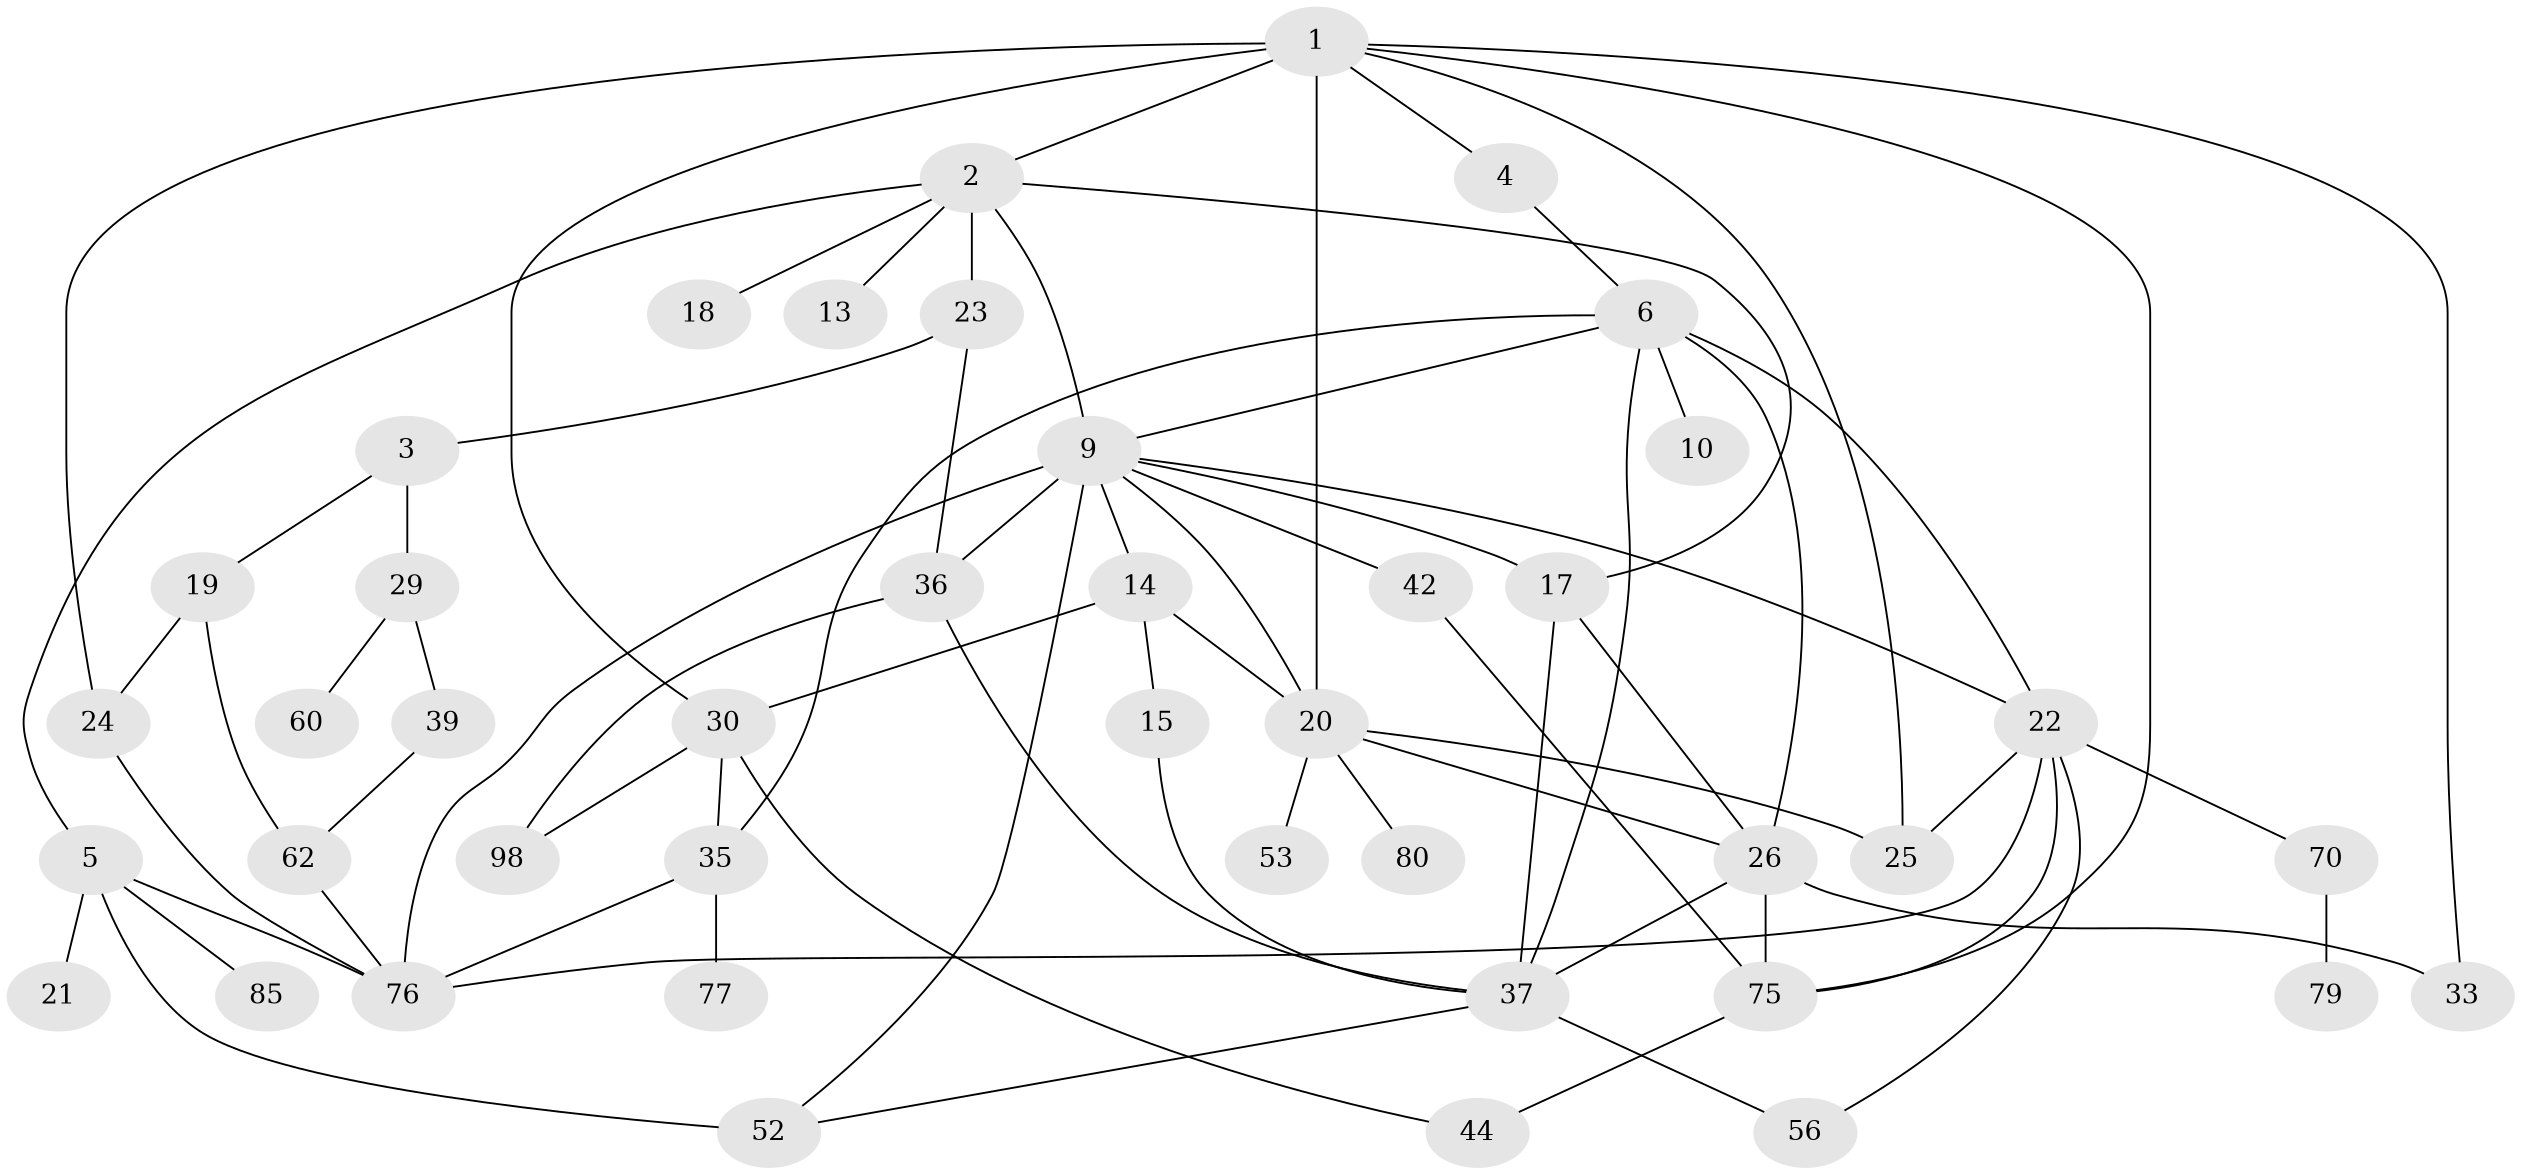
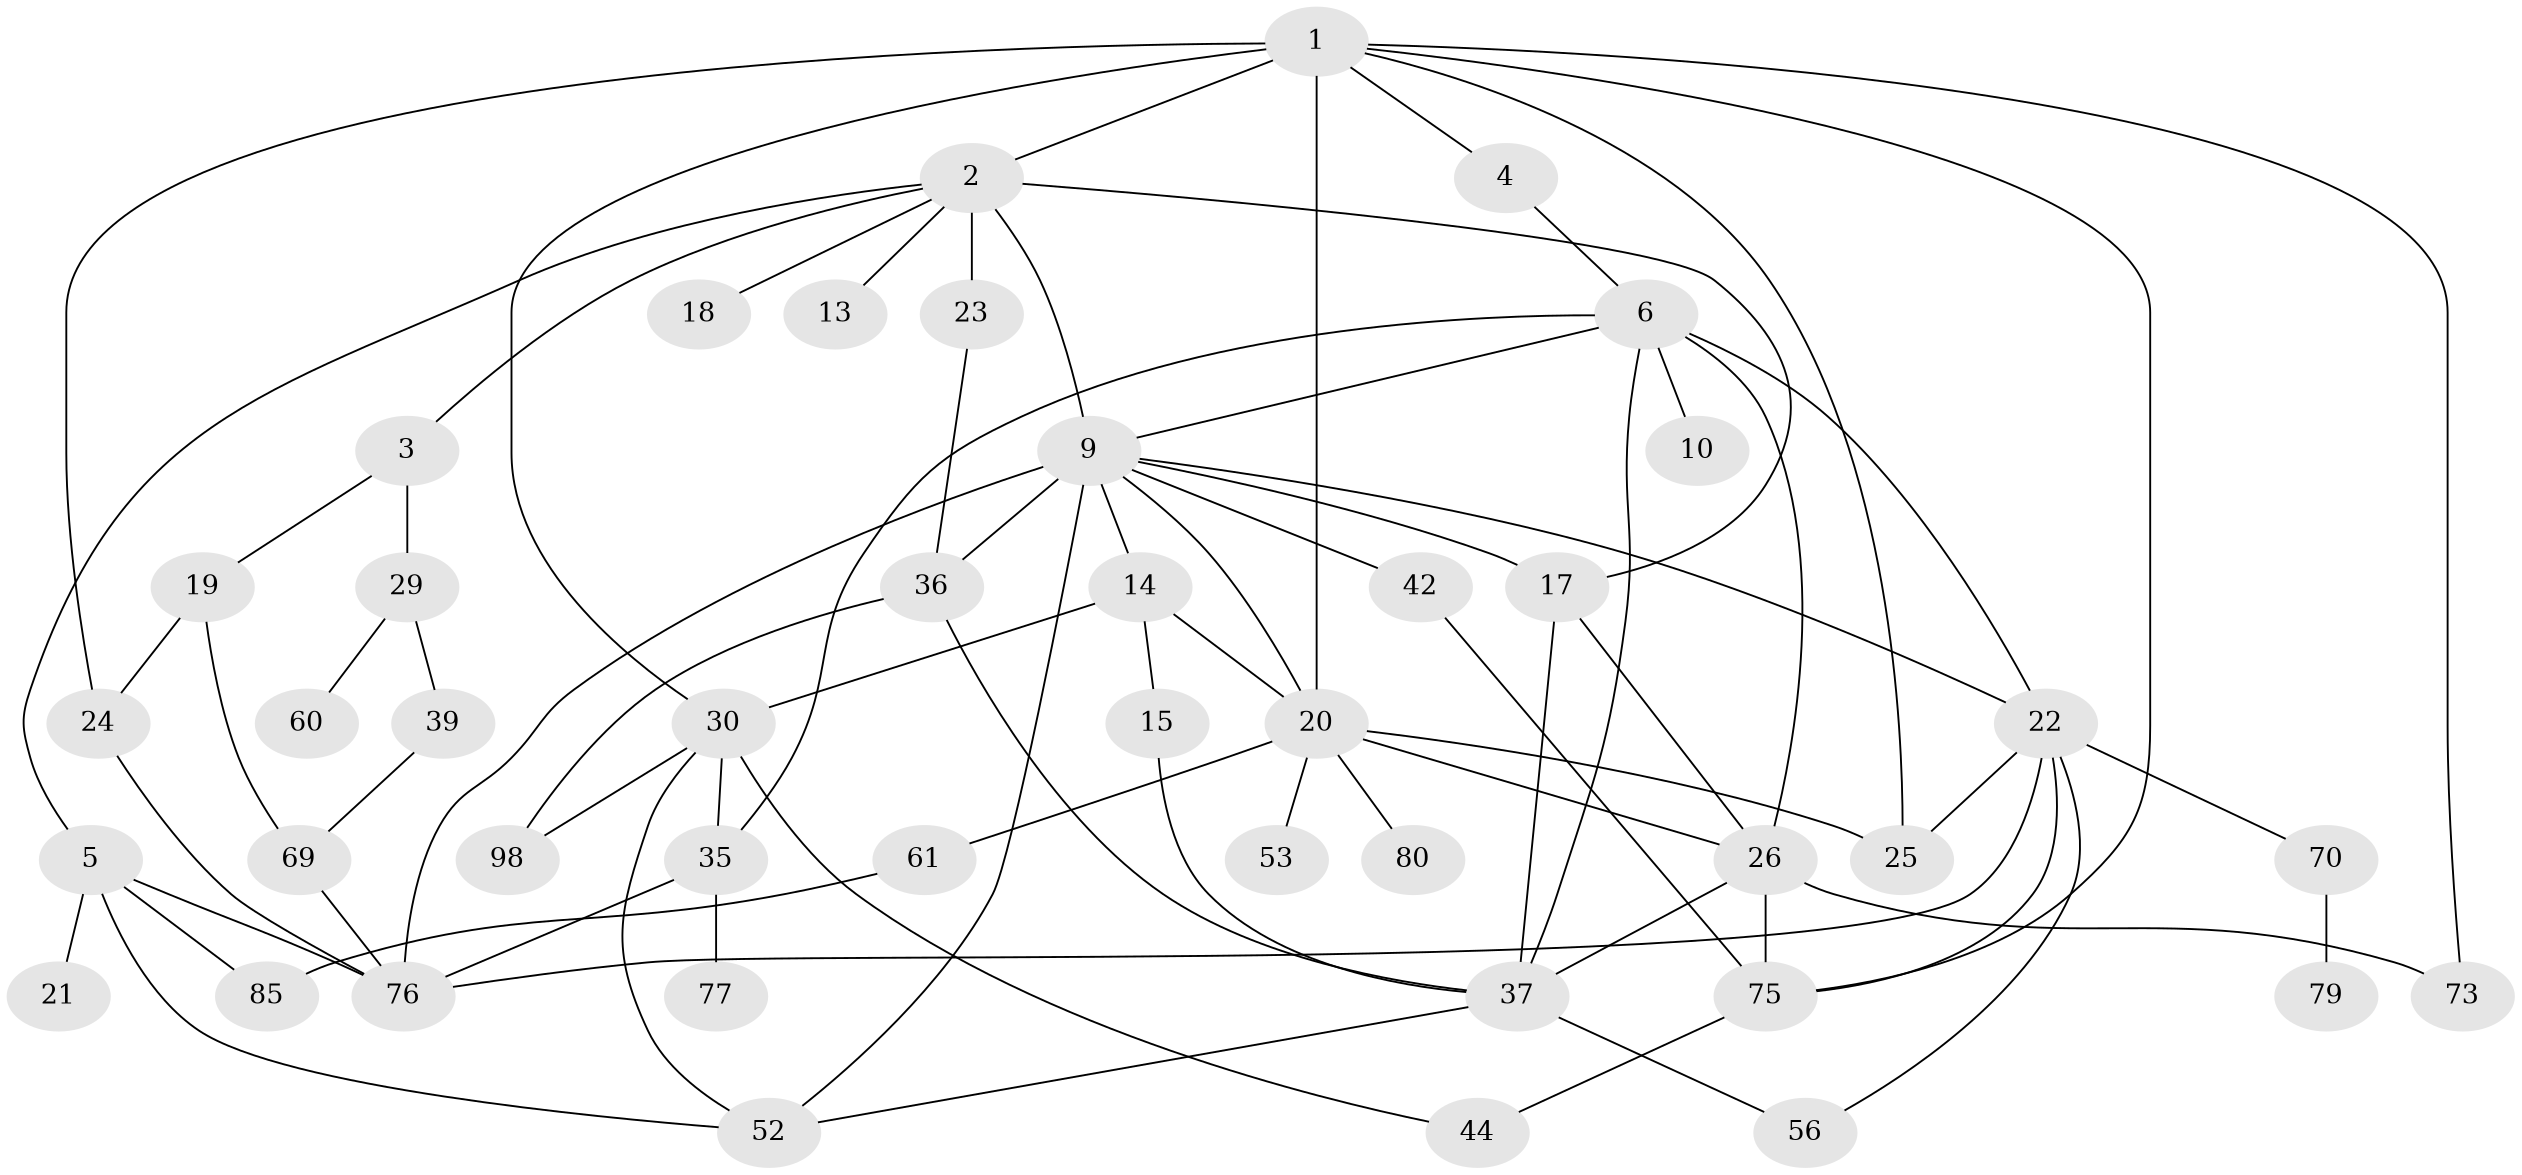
(698, 402) -> (661, 267)
(299, 860) -> (299, 860)
none -> (924, 860)
none -> (623, 942)
(2463, 996) -> (2463, 996)
